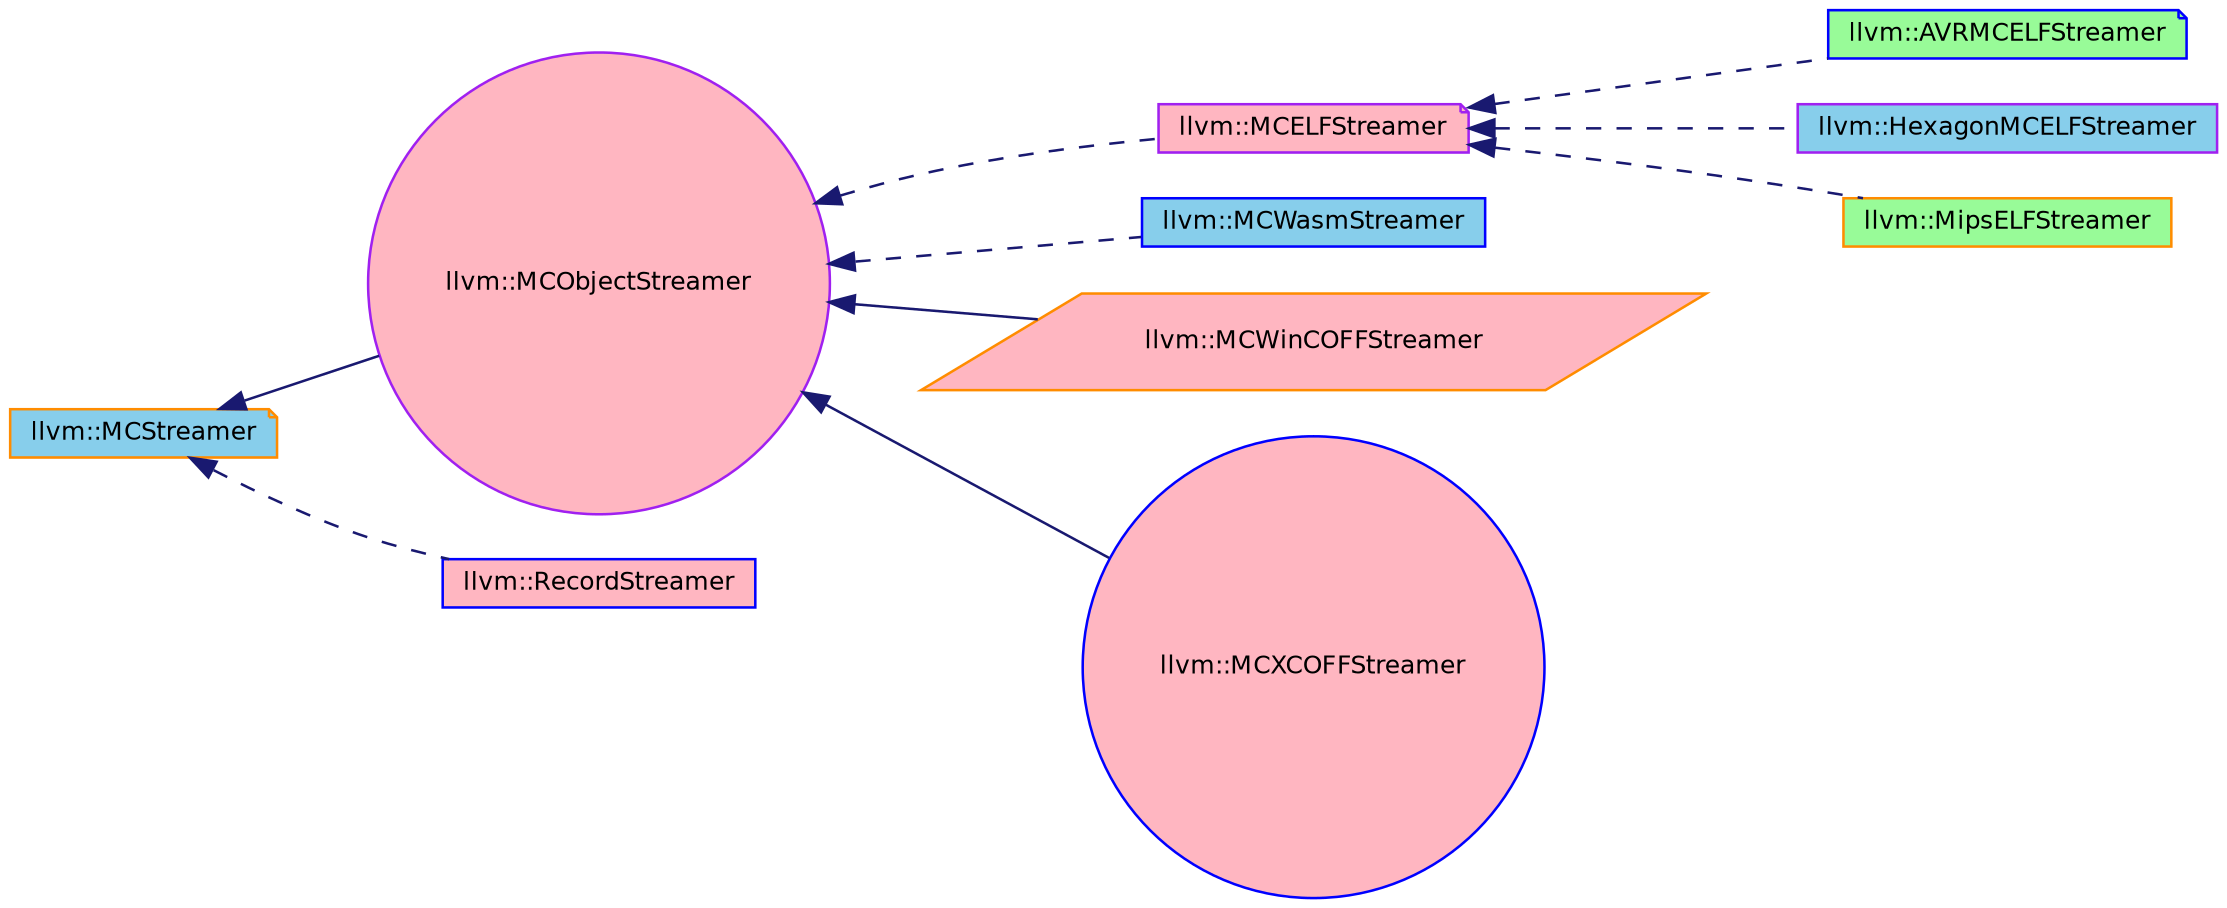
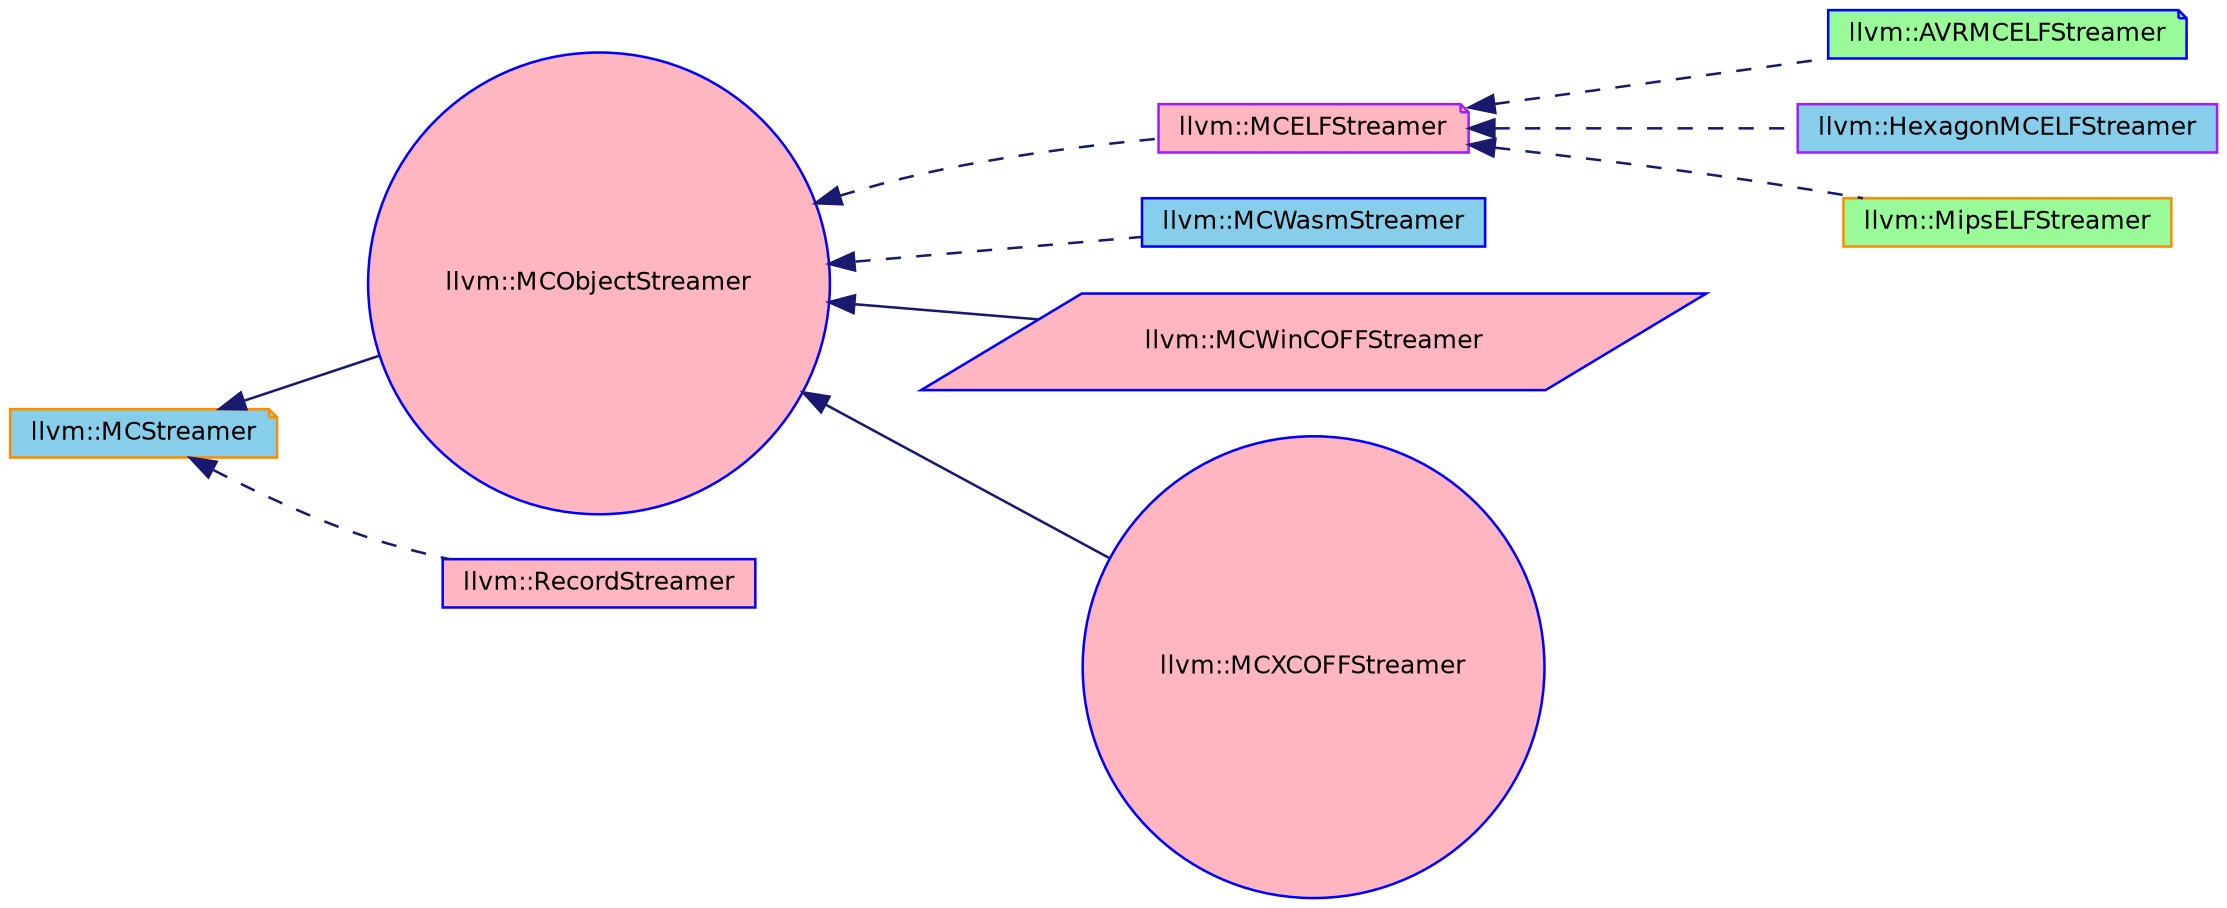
(599, 283) -> (599, 283)
(1314, 342) -> (1314, 342)
